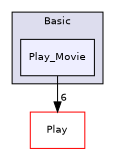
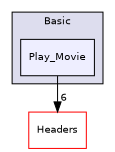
(58, 130) -> (58, 130)
